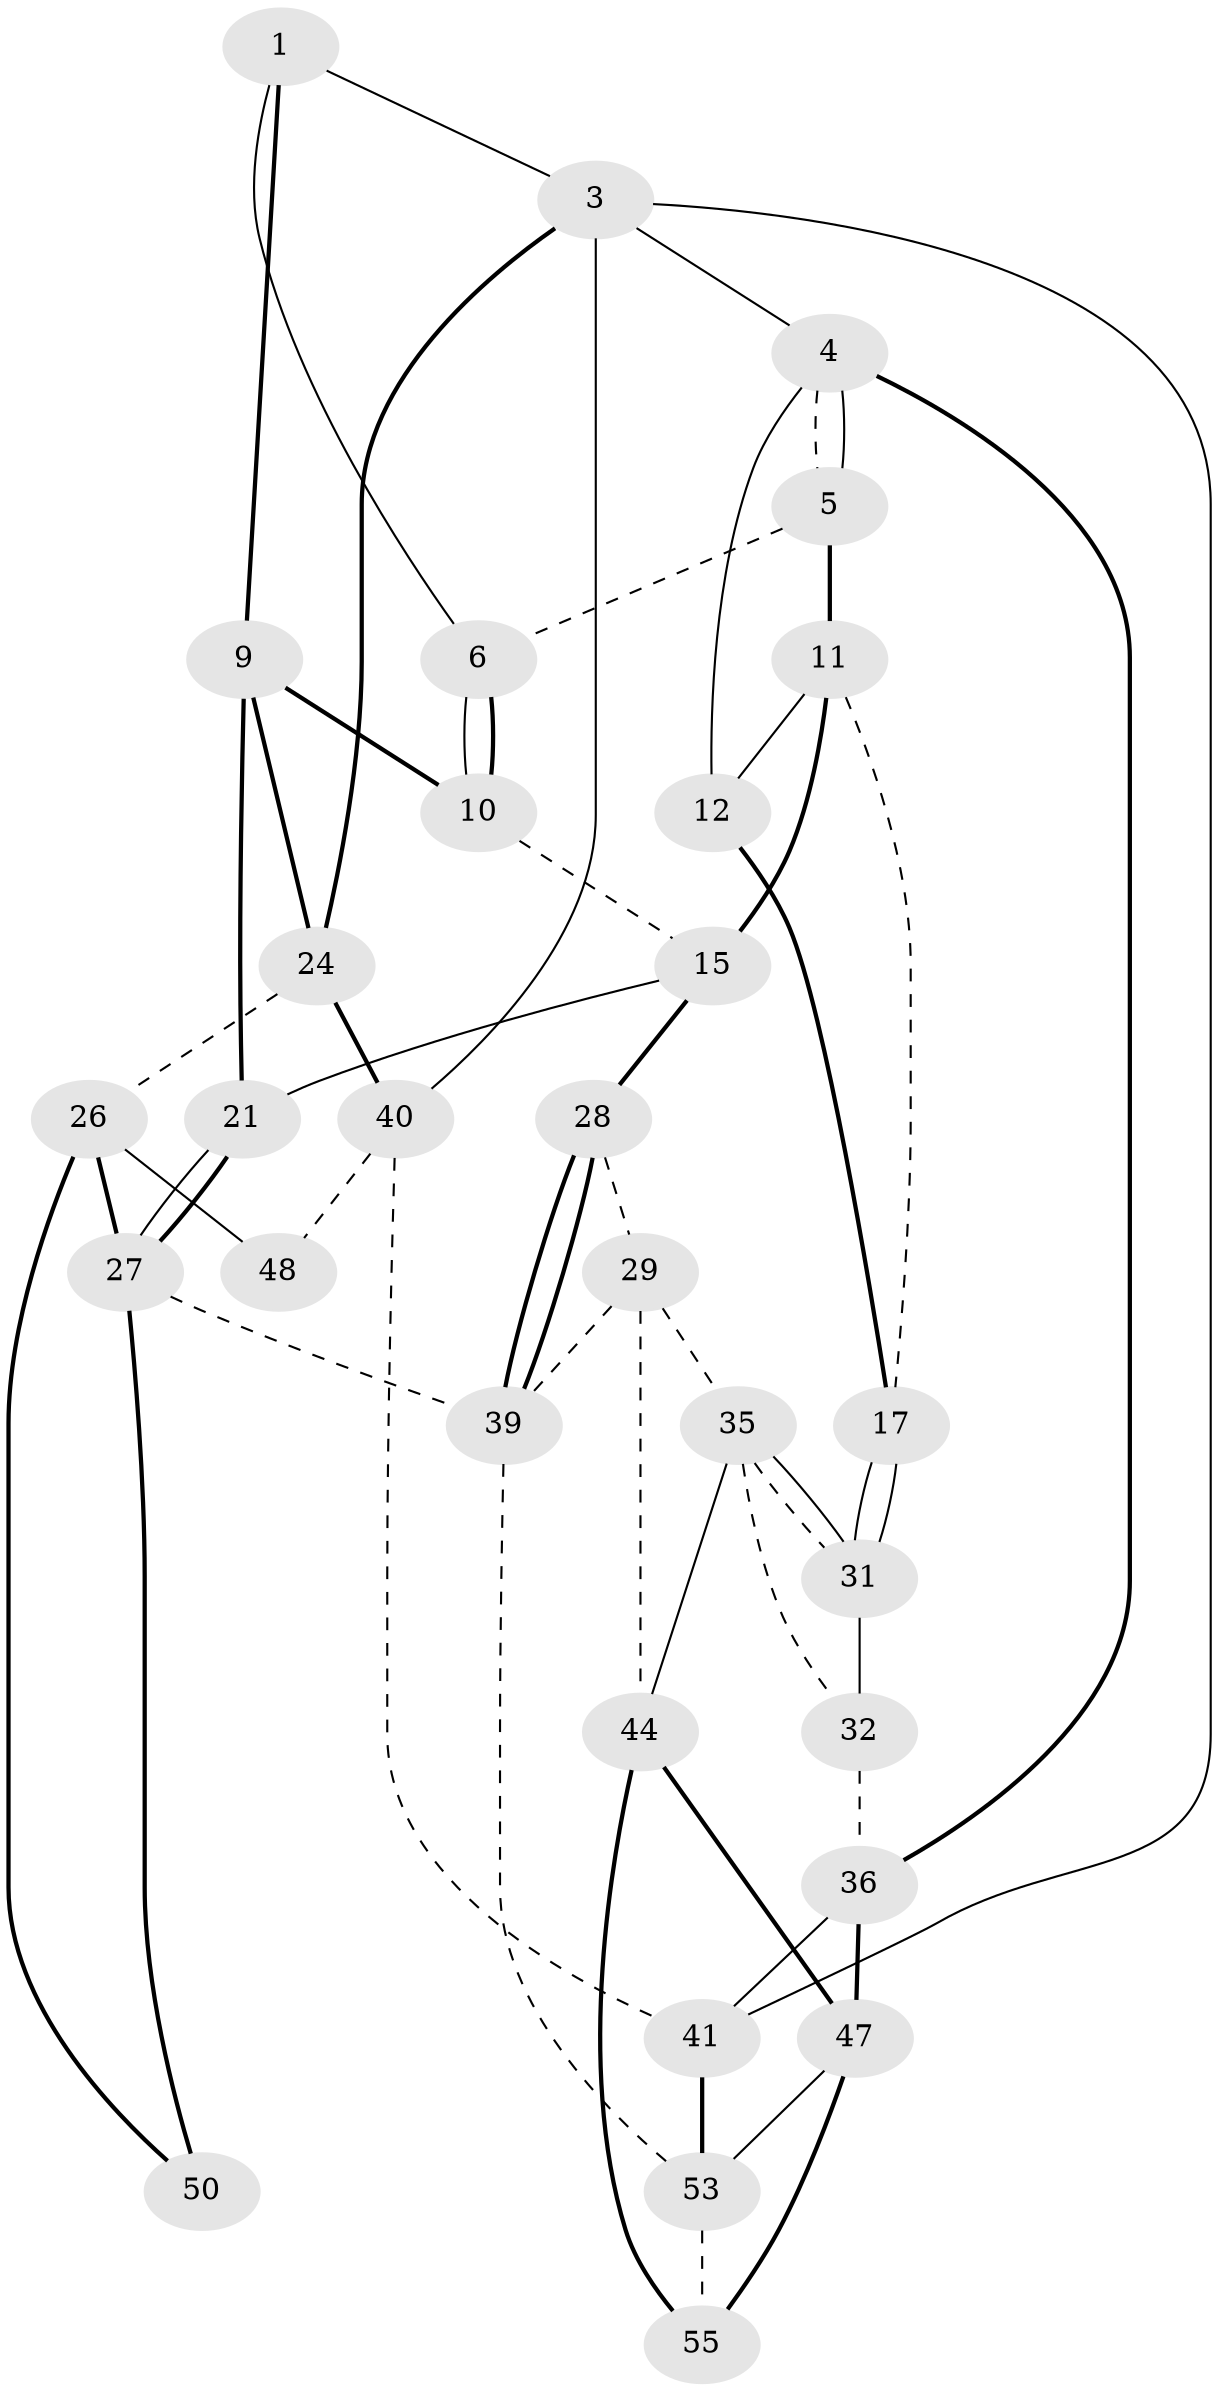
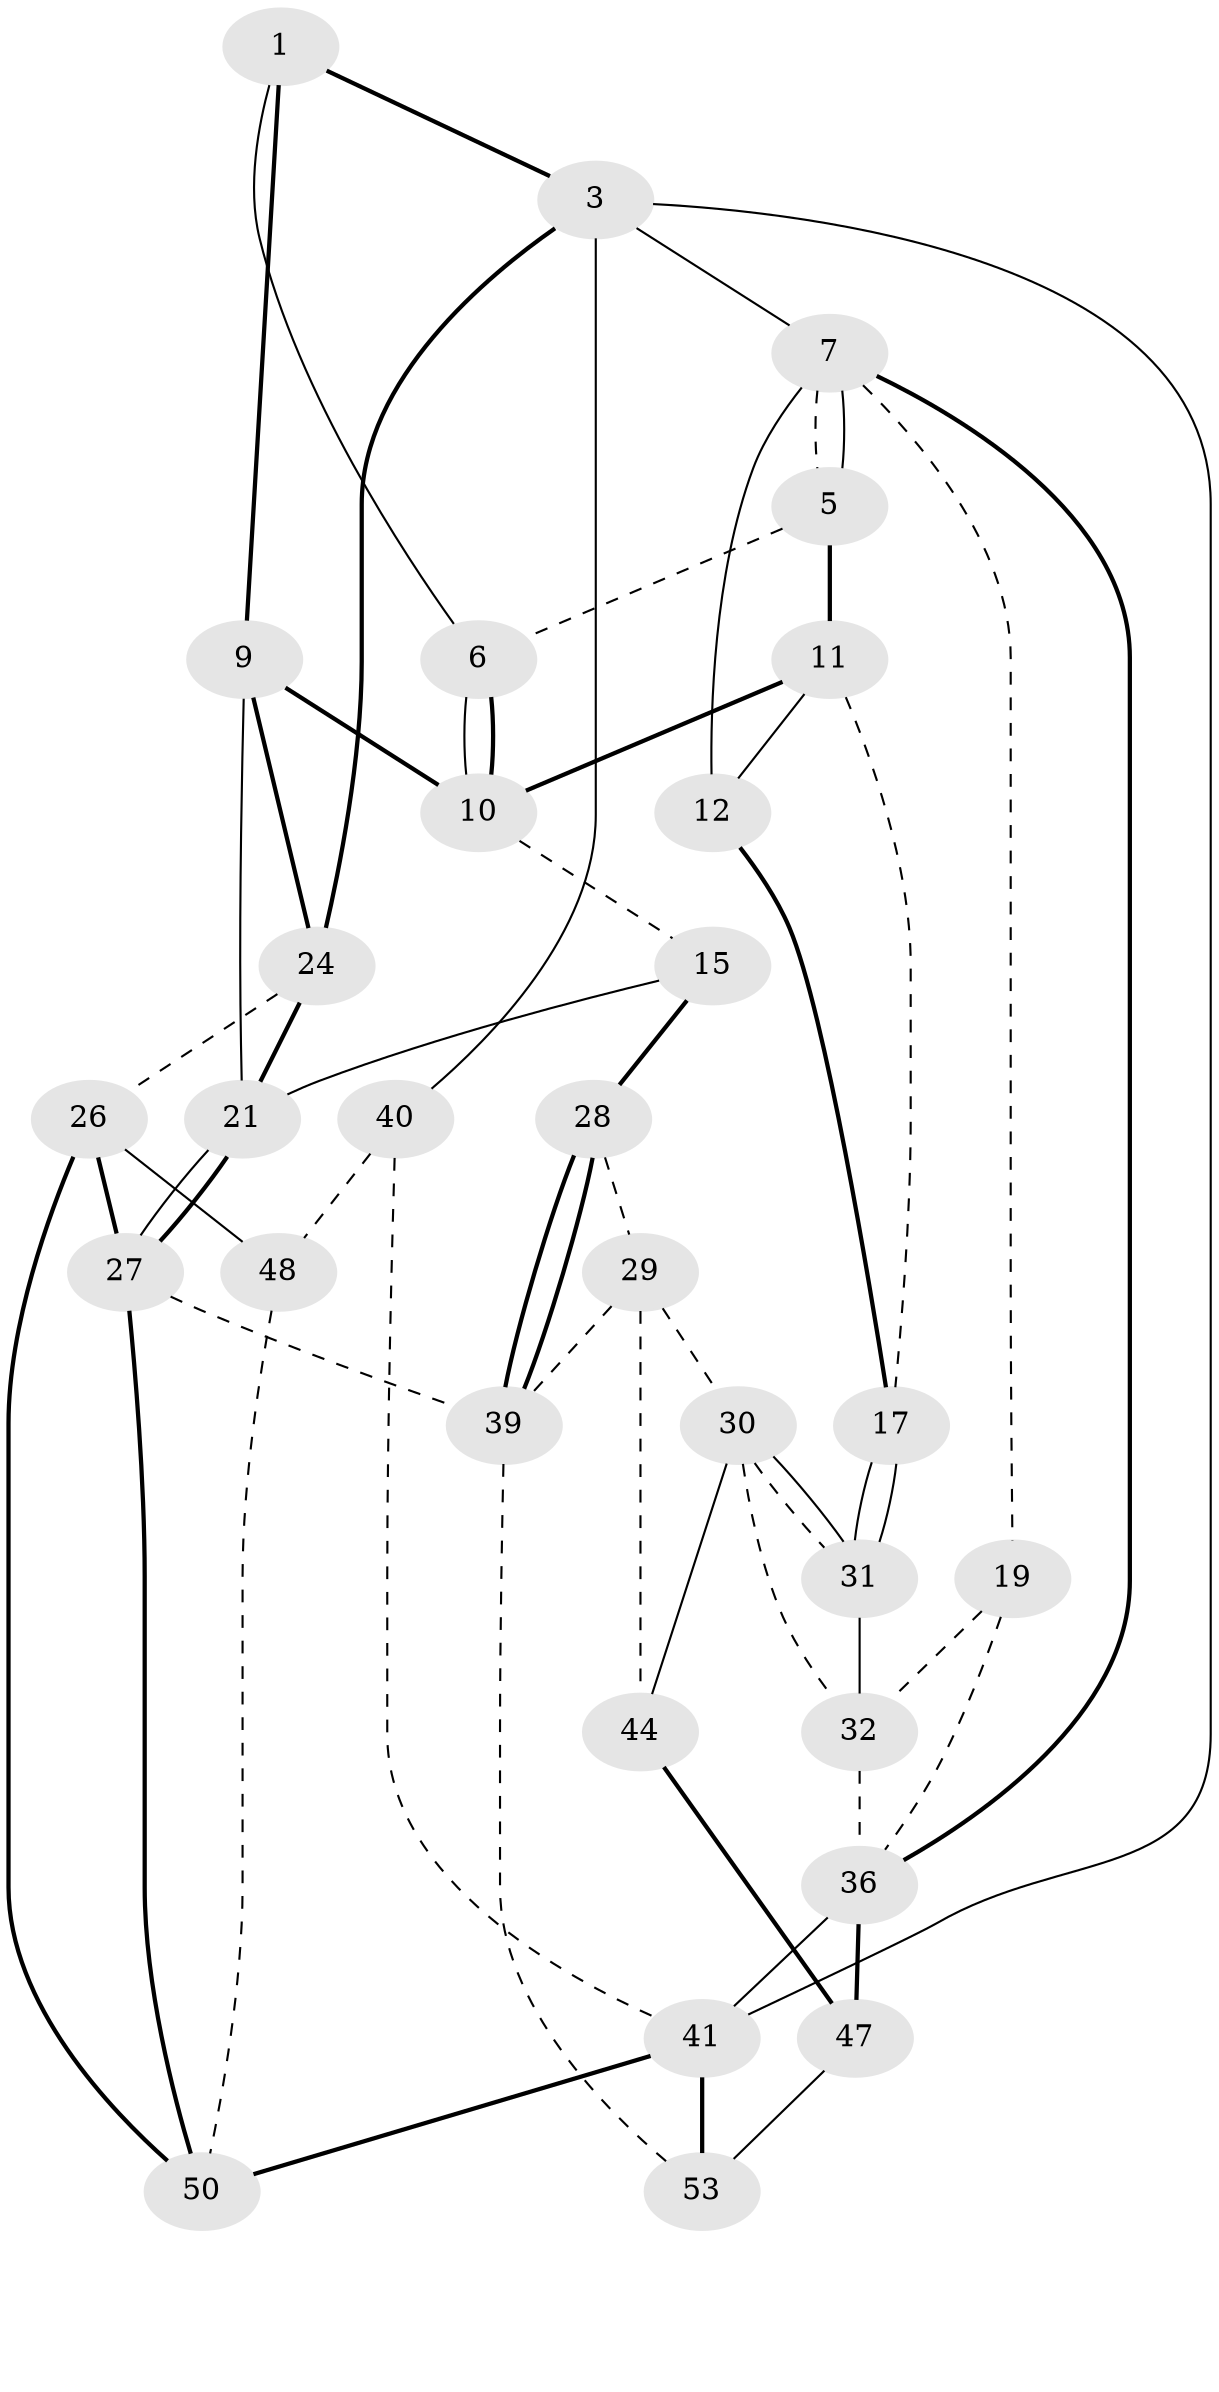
(438, 123) -> (438, 123)
(830, 353) -> (830, 353)
(800, 821) -> (654, 736)
(240, 890) -> (240, 890)
(356, 1043) -> (280, 1042)
(738, 1426) -> (738, 1426)
none -> (1013, 1579)
none -> (243, 1732)
none -> (452, 2115)
(702, 2345) -> none
